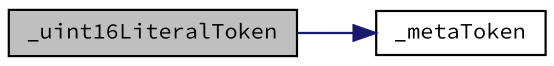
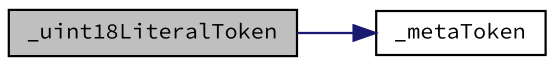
(153, 33) -> (153, 33)
